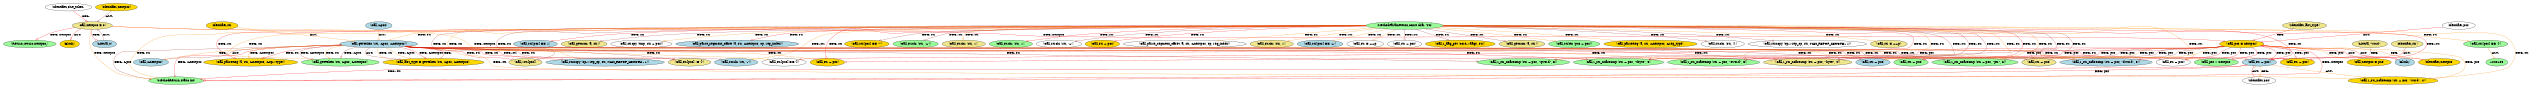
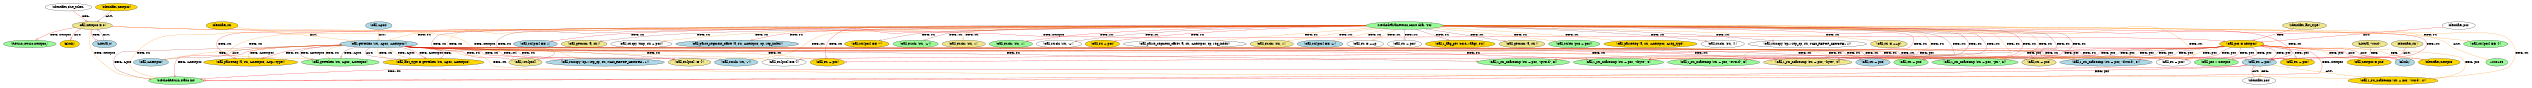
(2491, 52) -> (1967, 27)
